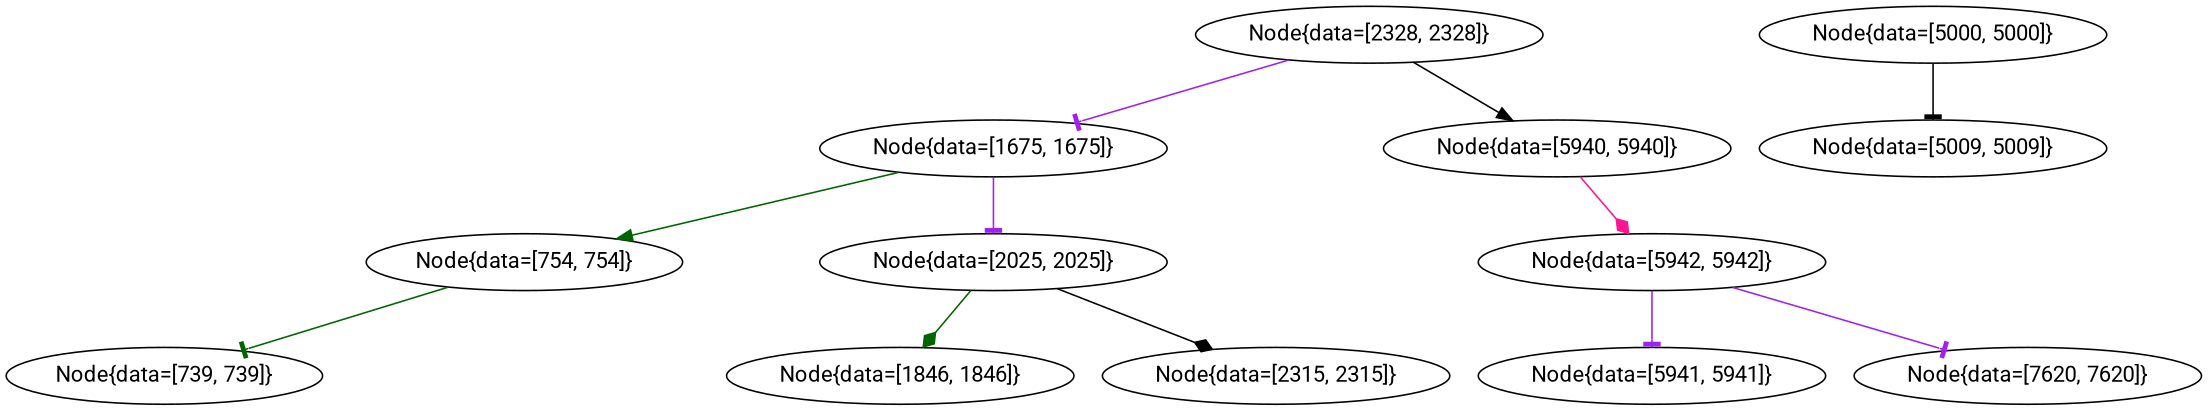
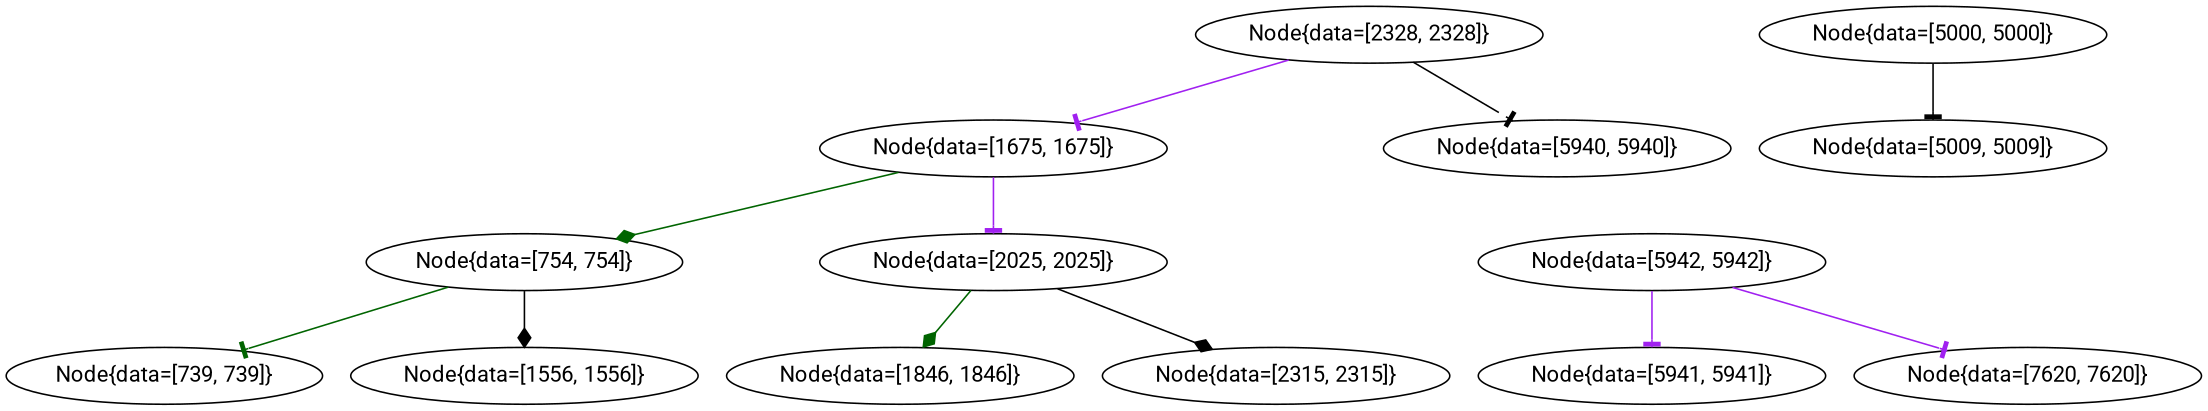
(1456, 87) -> (1456, 87)
(1598, 198) -> none
(765, 204) -> (765, 204)
none -> (524, 376)
